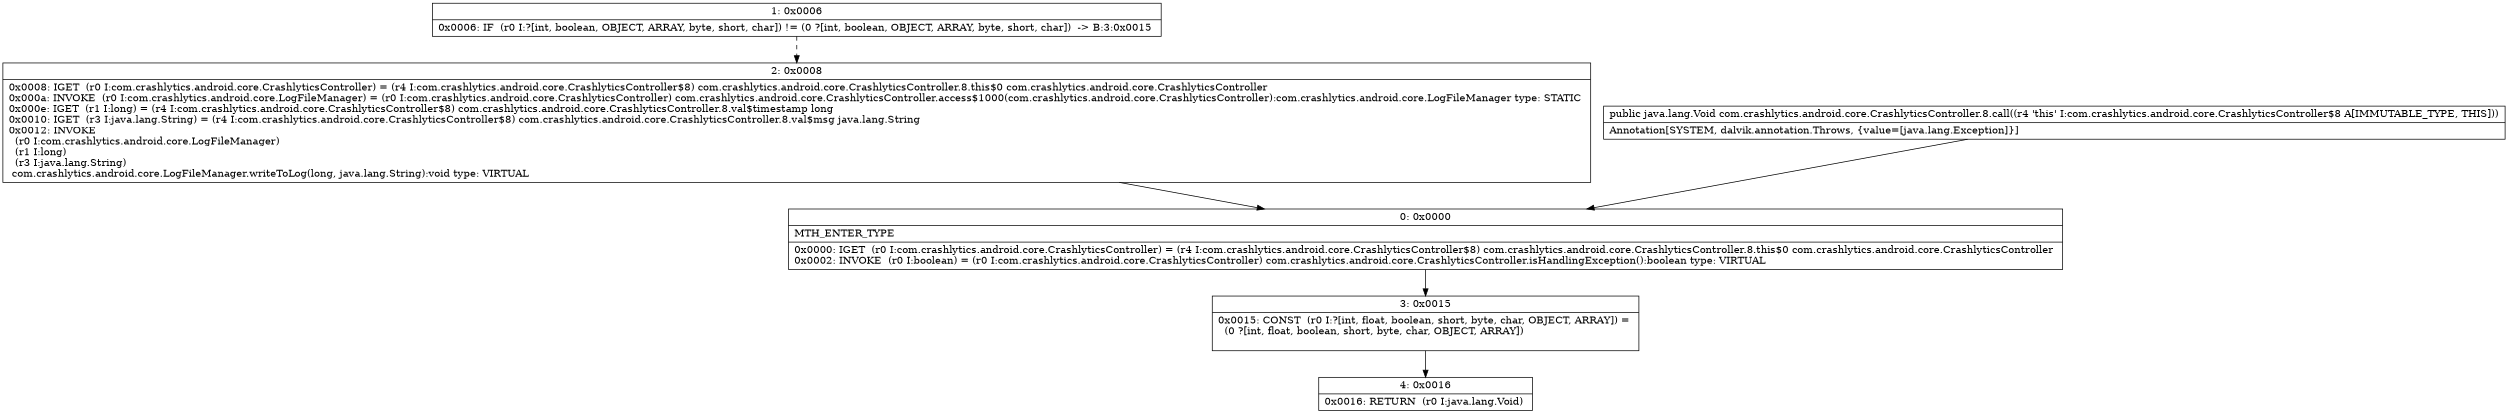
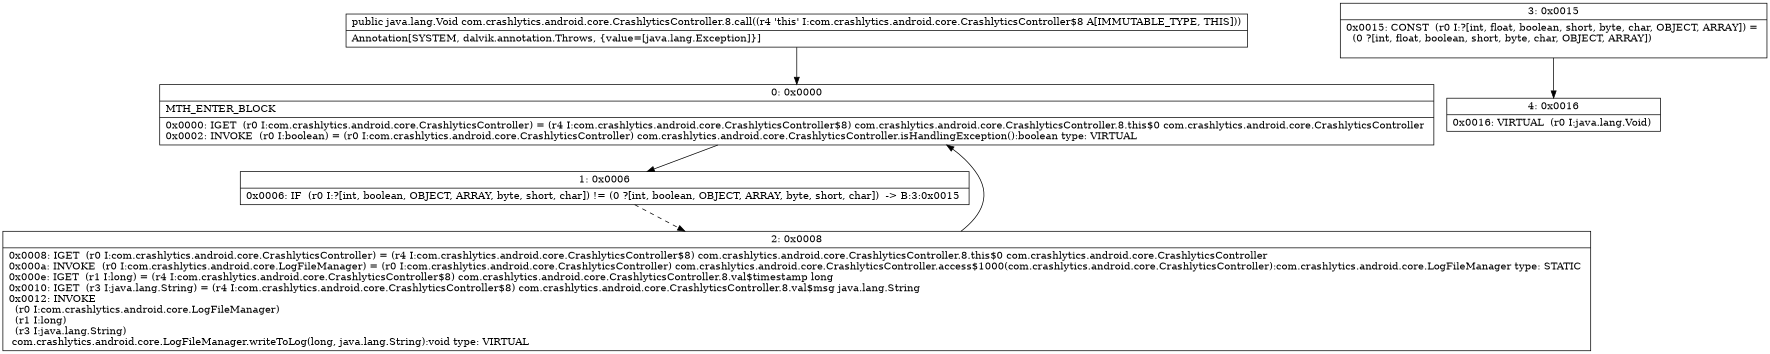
(845, 233) -> (221, 109)
(1426, 279) -> (686, 157)
(1426, 402) -> (1554, 123)
